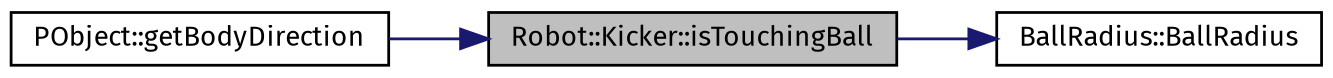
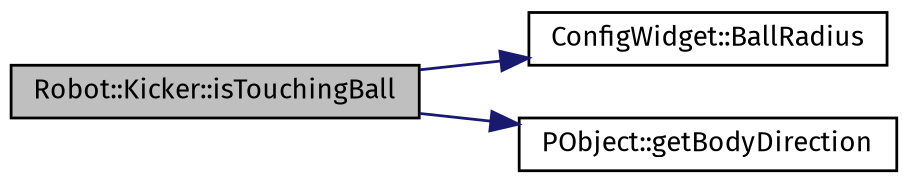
(425, 39) -> (455, 117)
(1159, 39) -> (708, 39)
